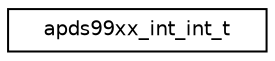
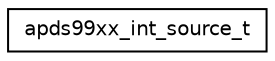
(137, 30) -> (137, 30)
